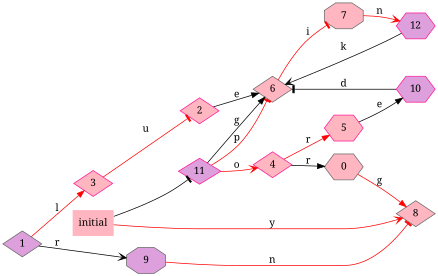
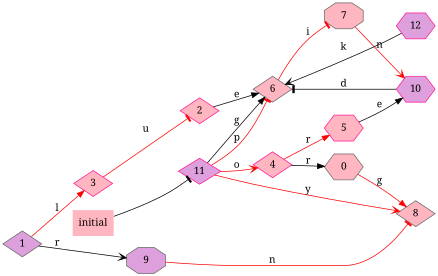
(378, 17) -> (378, 51)
(255, 229) -> (303, 194)
